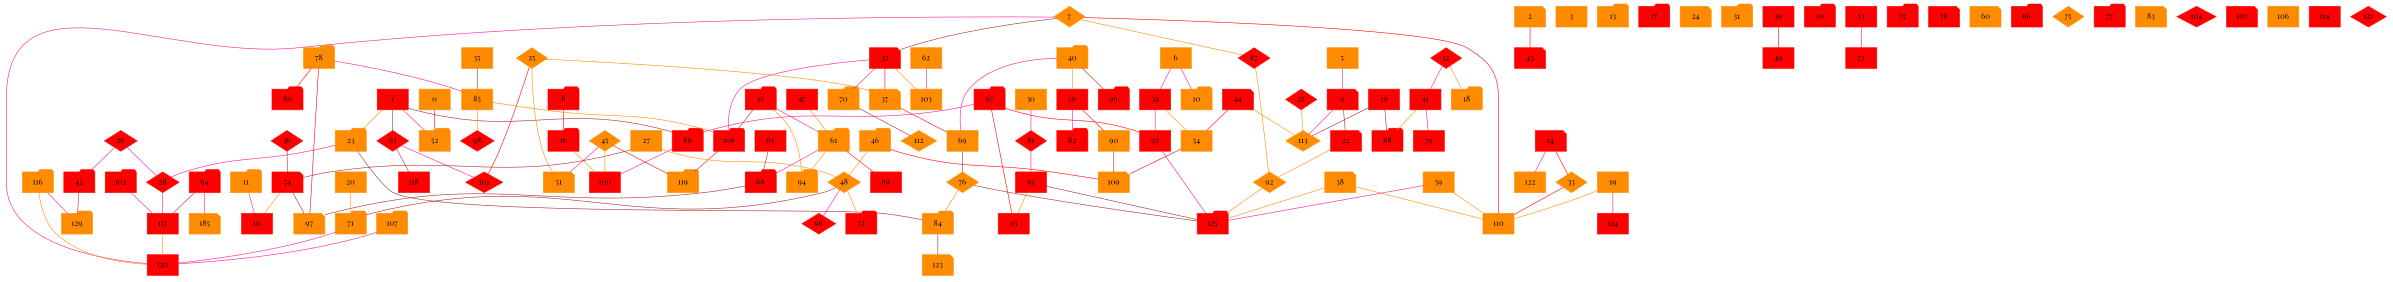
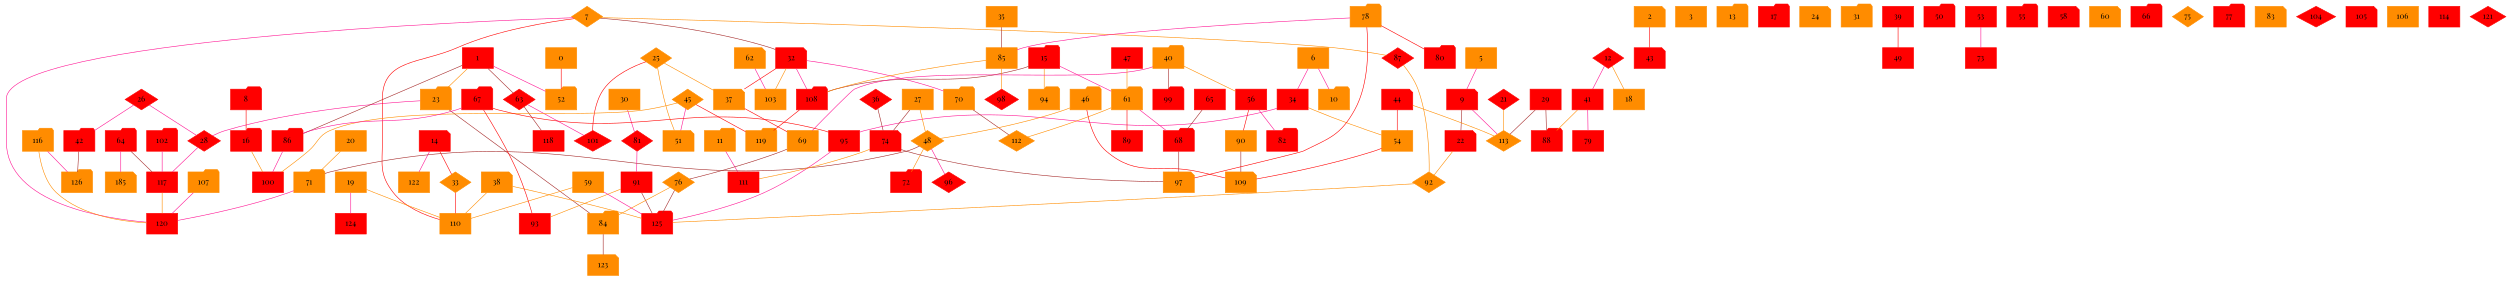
(926, 58) -> (750, 58)
(1467, 99) -> (1629, 99)
(818, 162) -> (1068, 124)
(77, 224) -> (77, 182)
